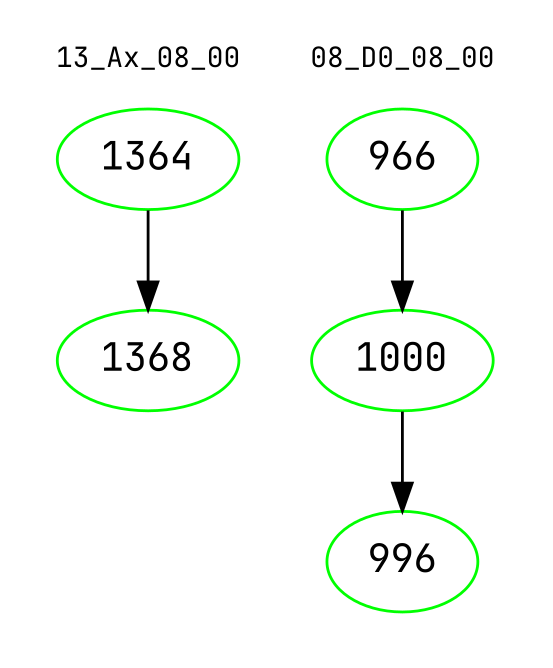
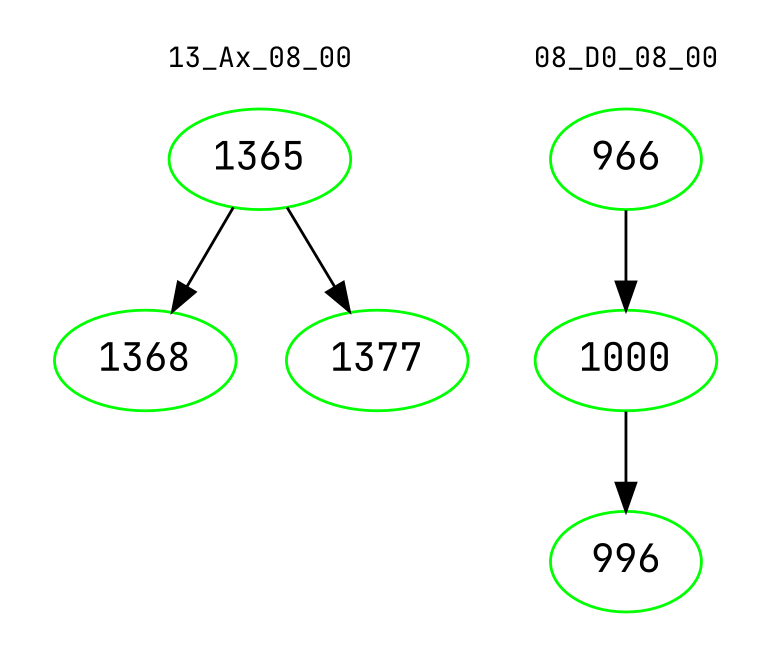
(148, 159) -> (260, 159)
none -> (377, 360)
